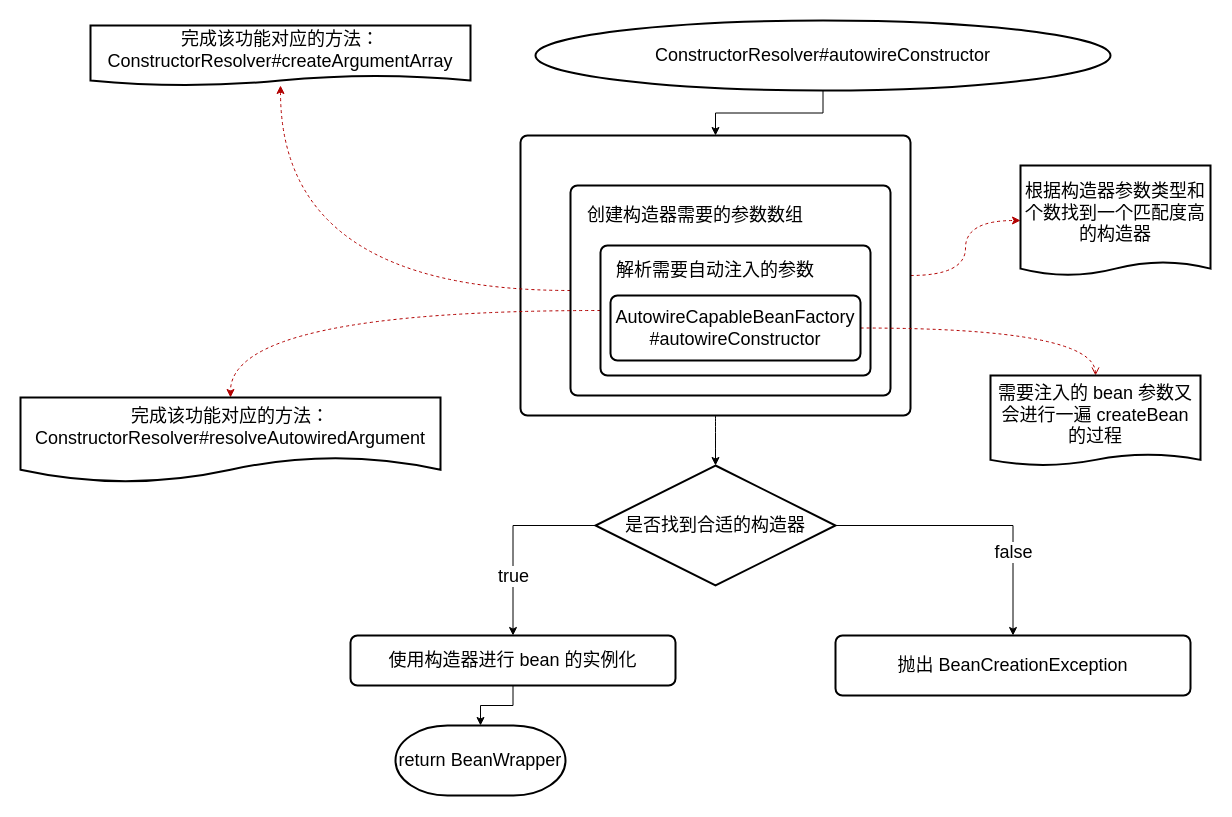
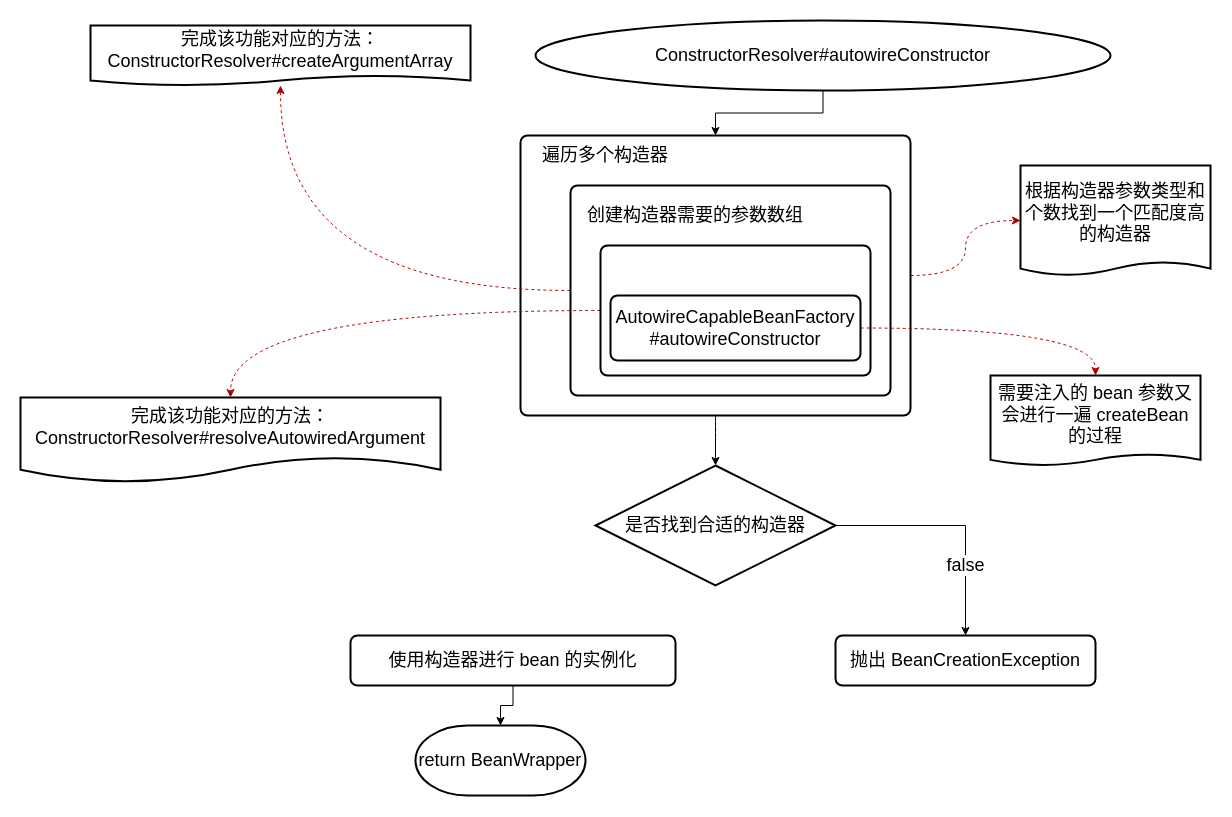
none -> (606, 156)
(716, 271) -> none
(1054, 343) -> (1054, 342)
(513, 537) -> none
(1013, 666) -> (966, 661)
(481, 761) -> (501, 761)
